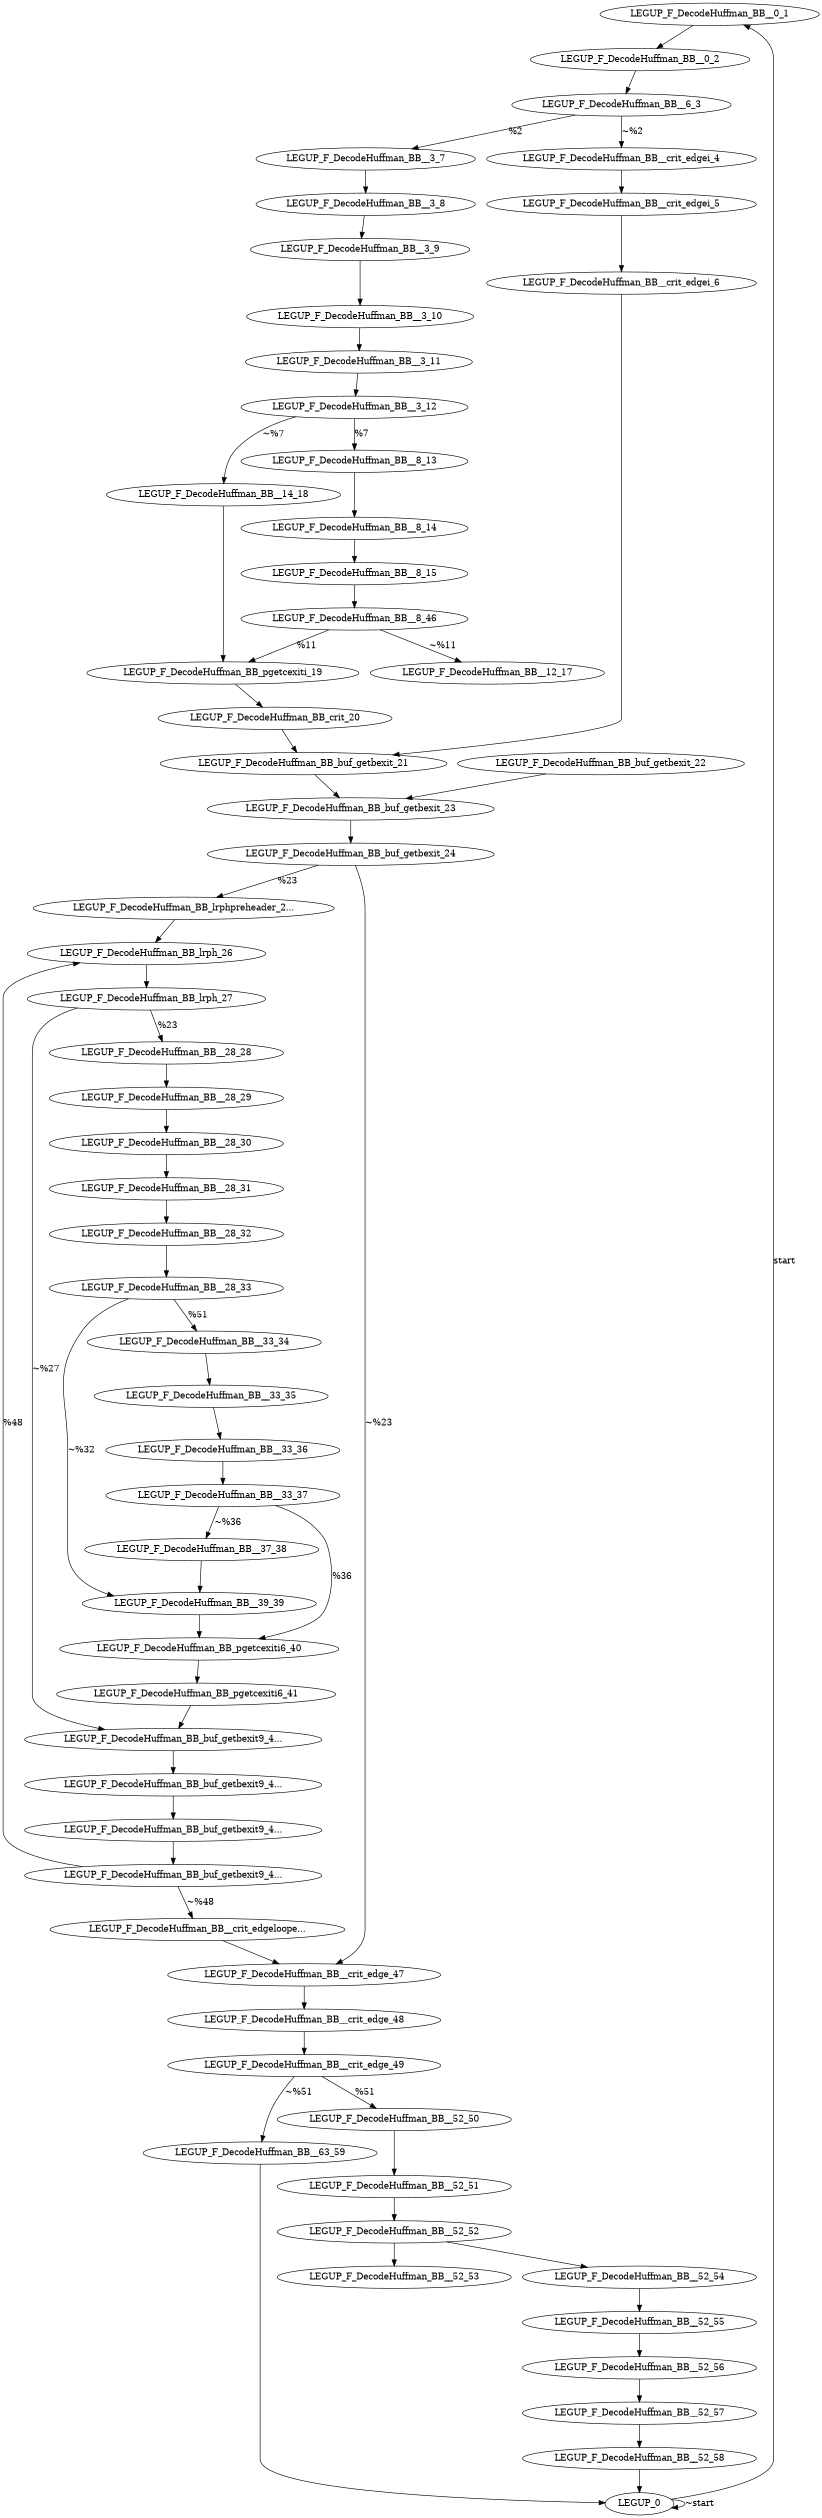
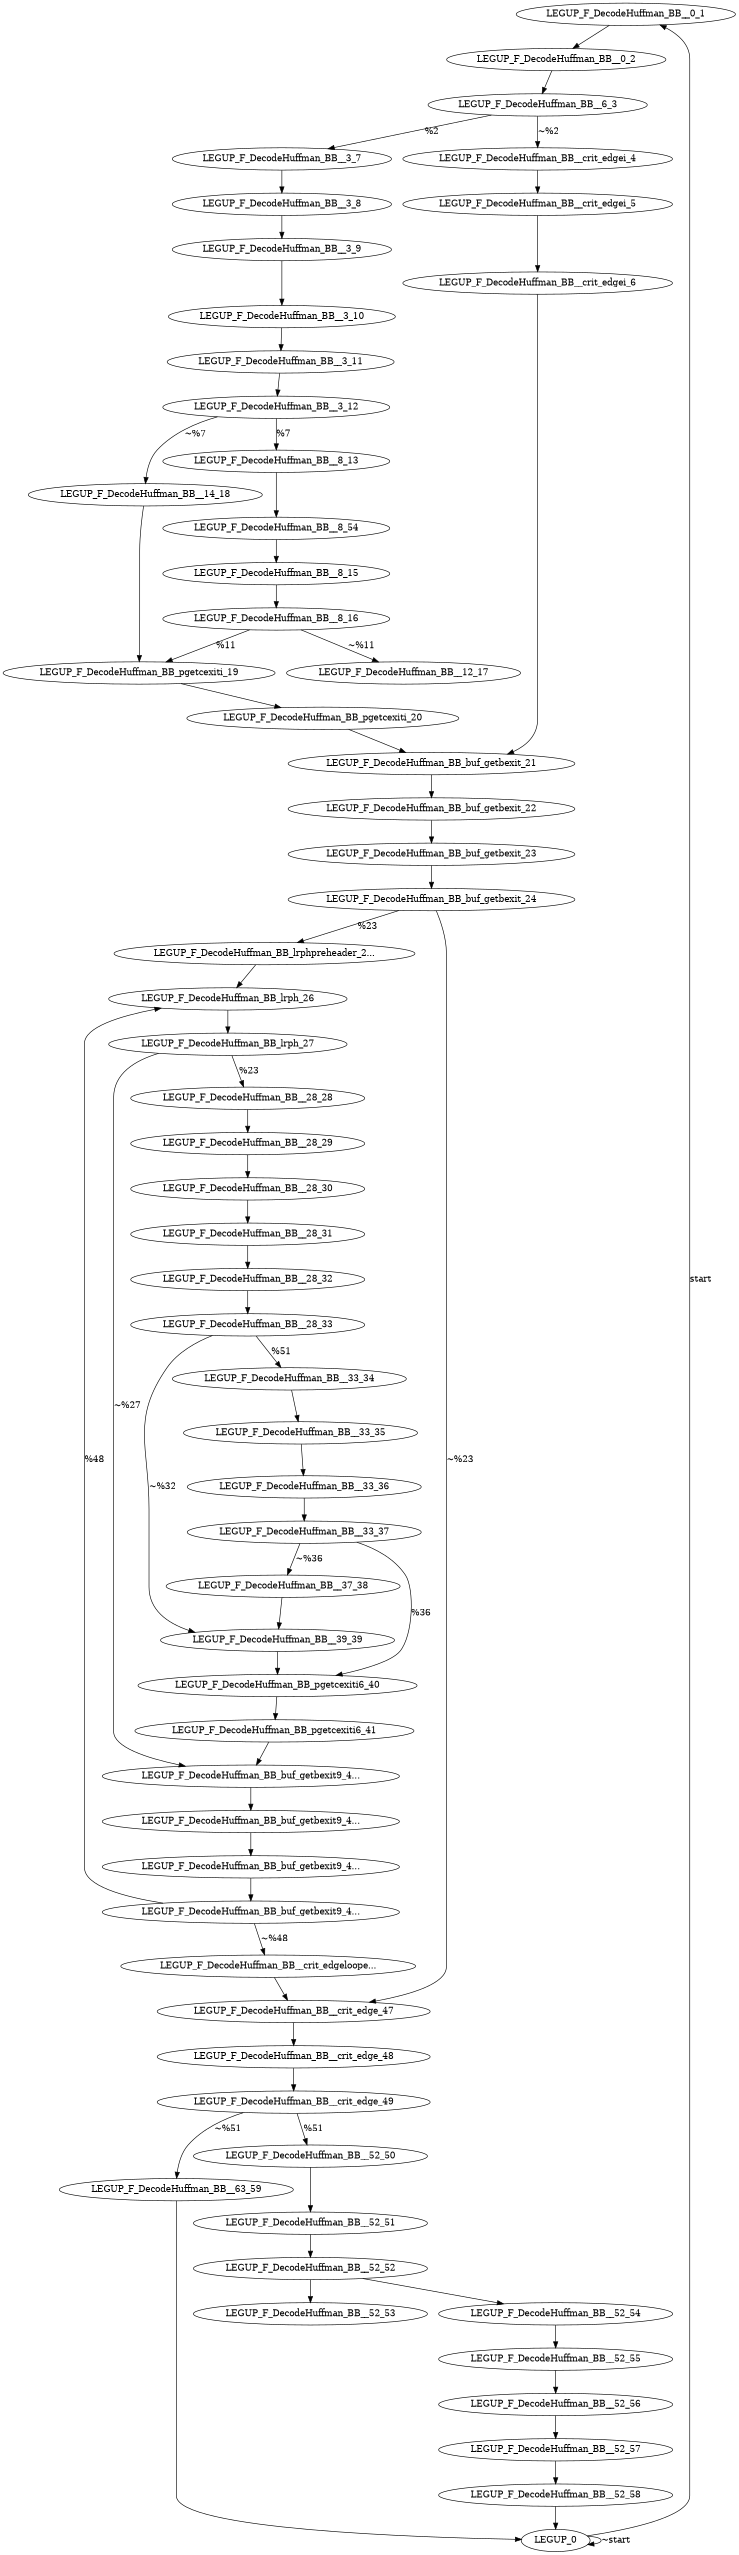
(354, 528) -> (276, 528)
(354, 619) -> (276, 619)
(275, 718) -> (323, 718)
(325, 784) -> (431, 783)
